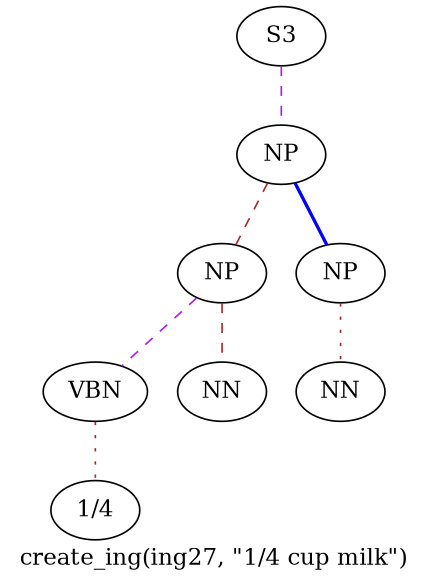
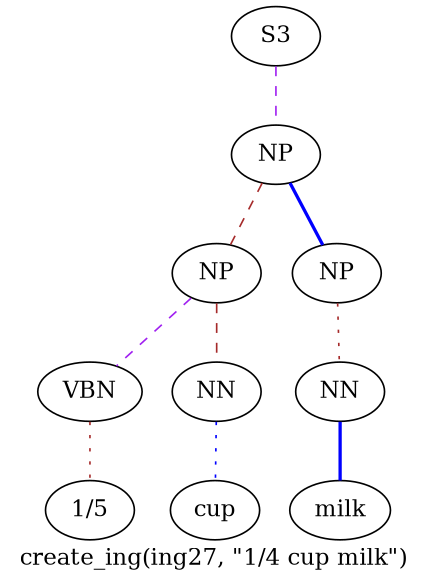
(95, 510) -> (90, 510)
none -> (215, 510)
none -> (340, 510)
